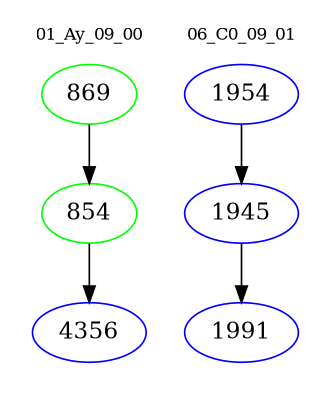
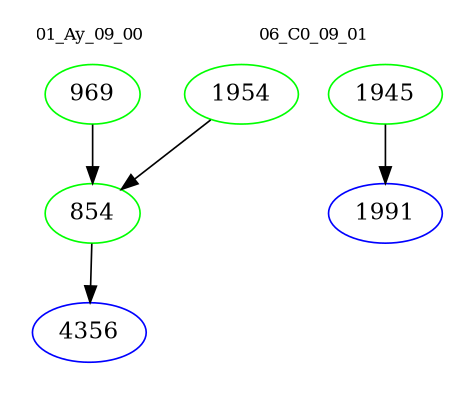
(89, 94) -> (93, 94)
(242, 94) -> (242, 94)
(242, 146) -> (182, 142)
(242, 213) -> (385, 94)
